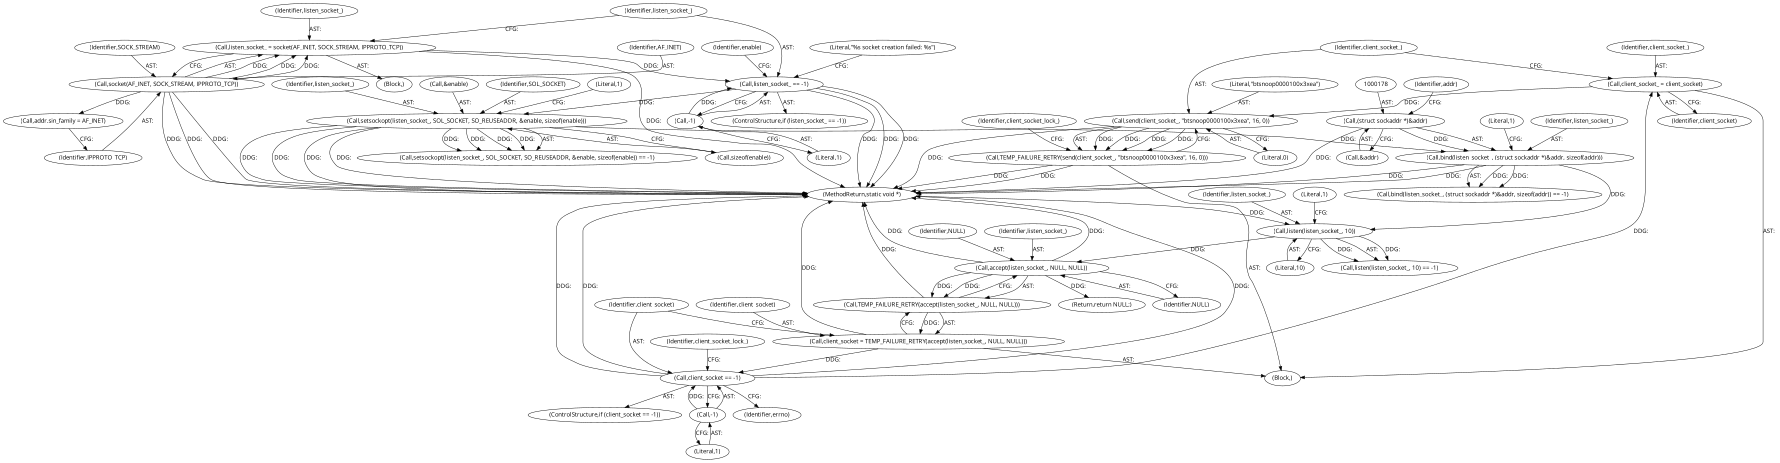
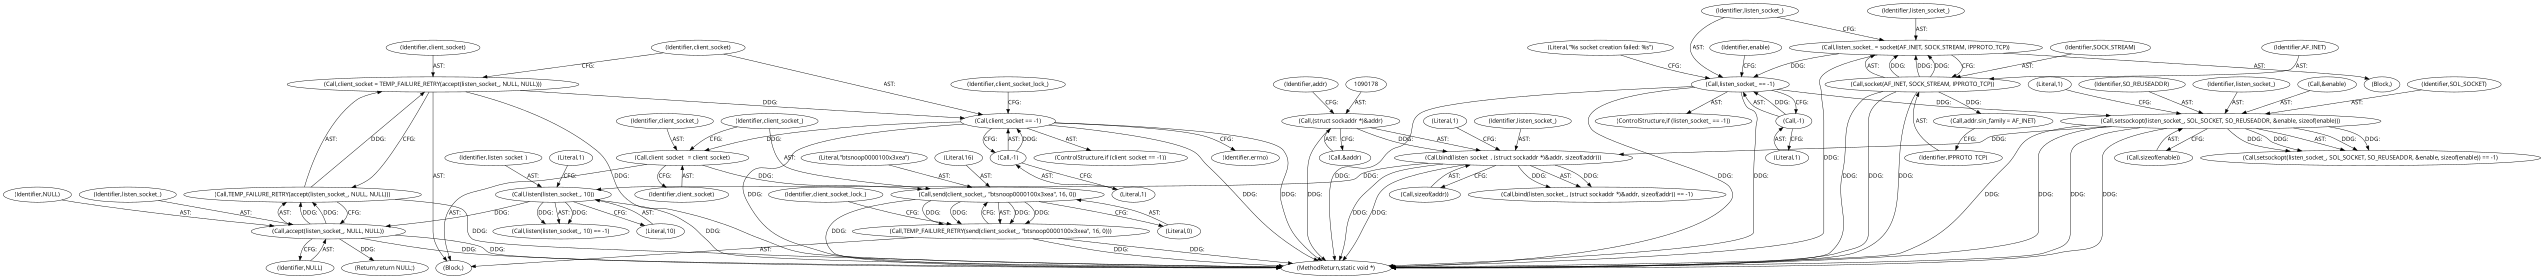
(1376, 84) -> (1366, 84)
none -> (2132, 84)
none -> (959, 158)
none -> (1425, 195)
(1101, 202) -> (859, 261)
